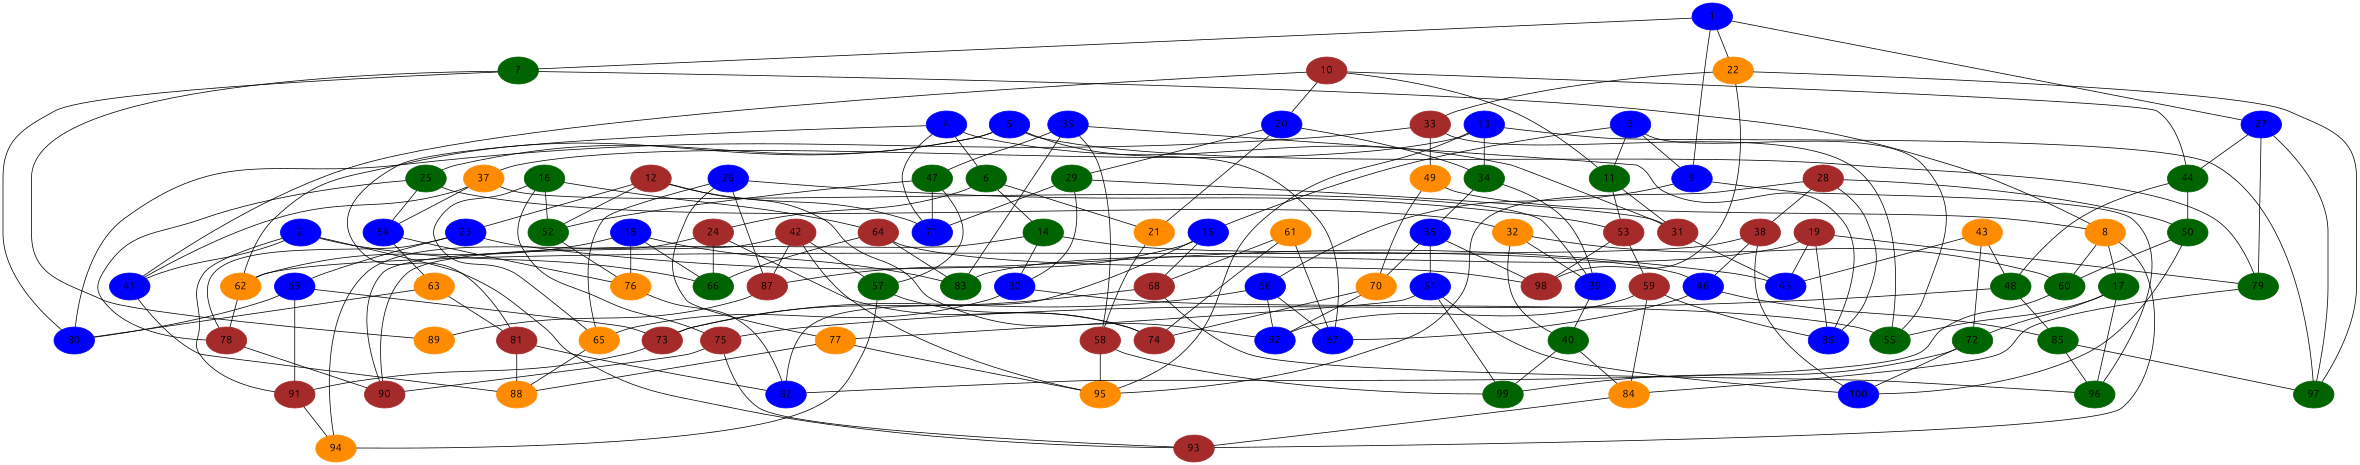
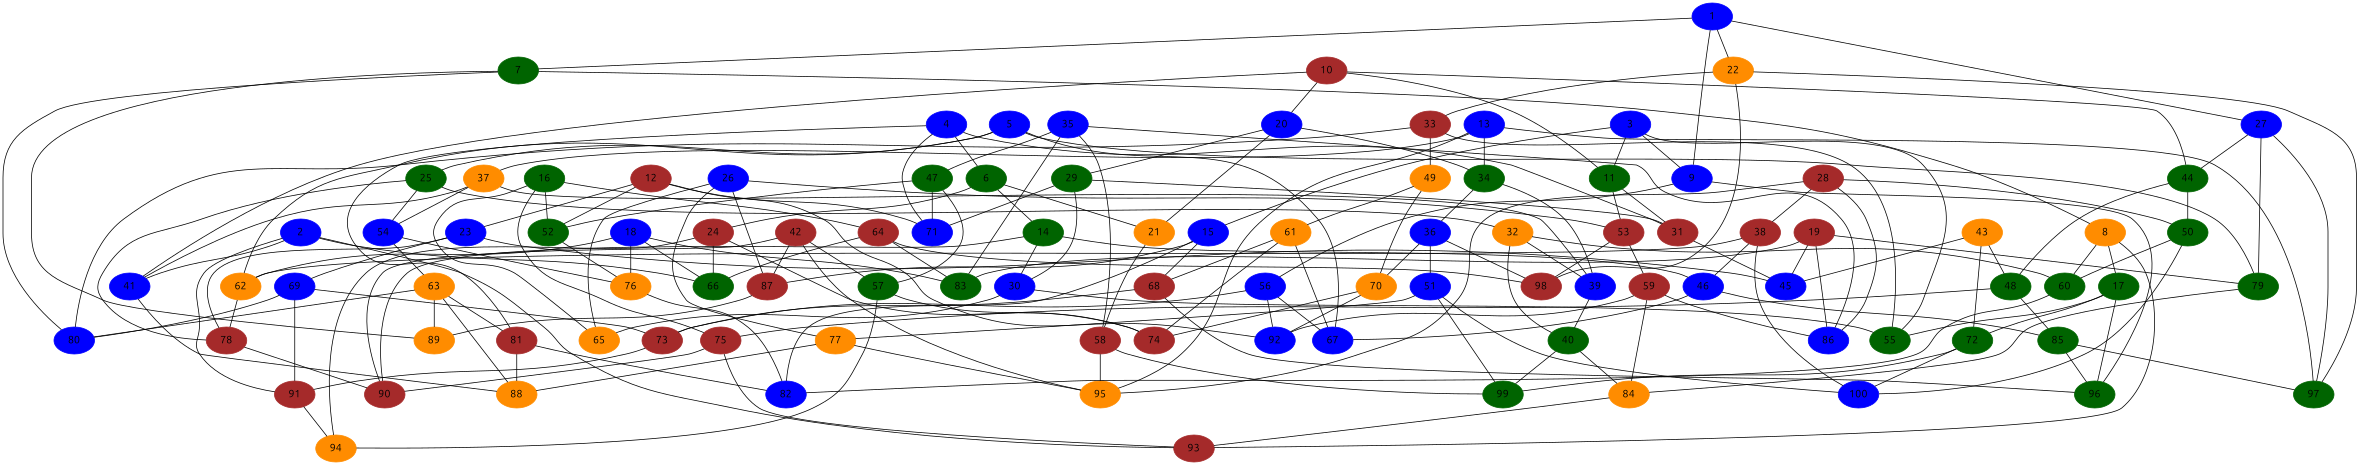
(1765, 213) -> (1360, 206)
none -> (434, 314)
(571, 359) -> (476, 341)
